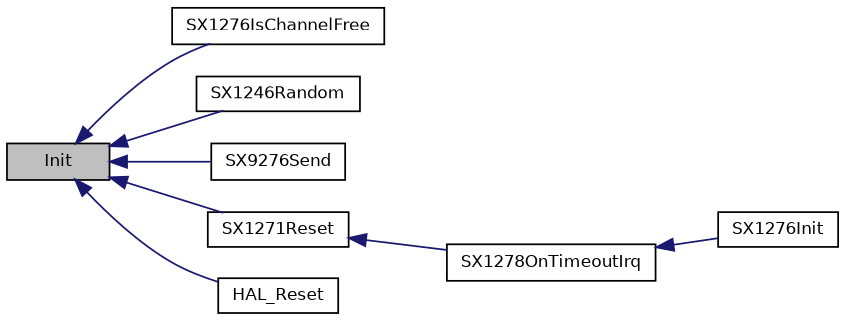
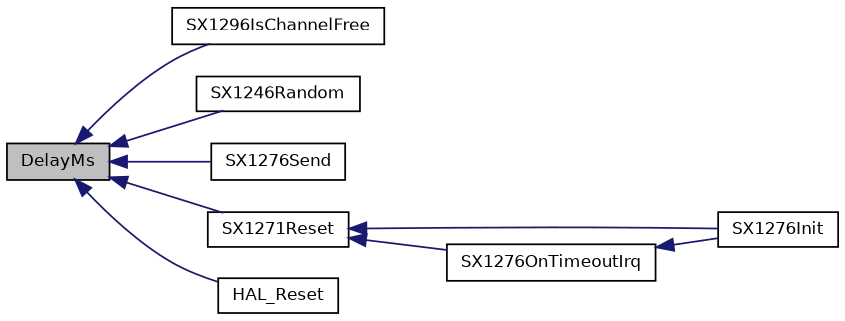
(278, 26) -> (278, 26)
(58, 162) -> (58, 162)
(278, 162) -> (278, 162)
none -> (542, 227)
(551, 263) -> (551, 263)
